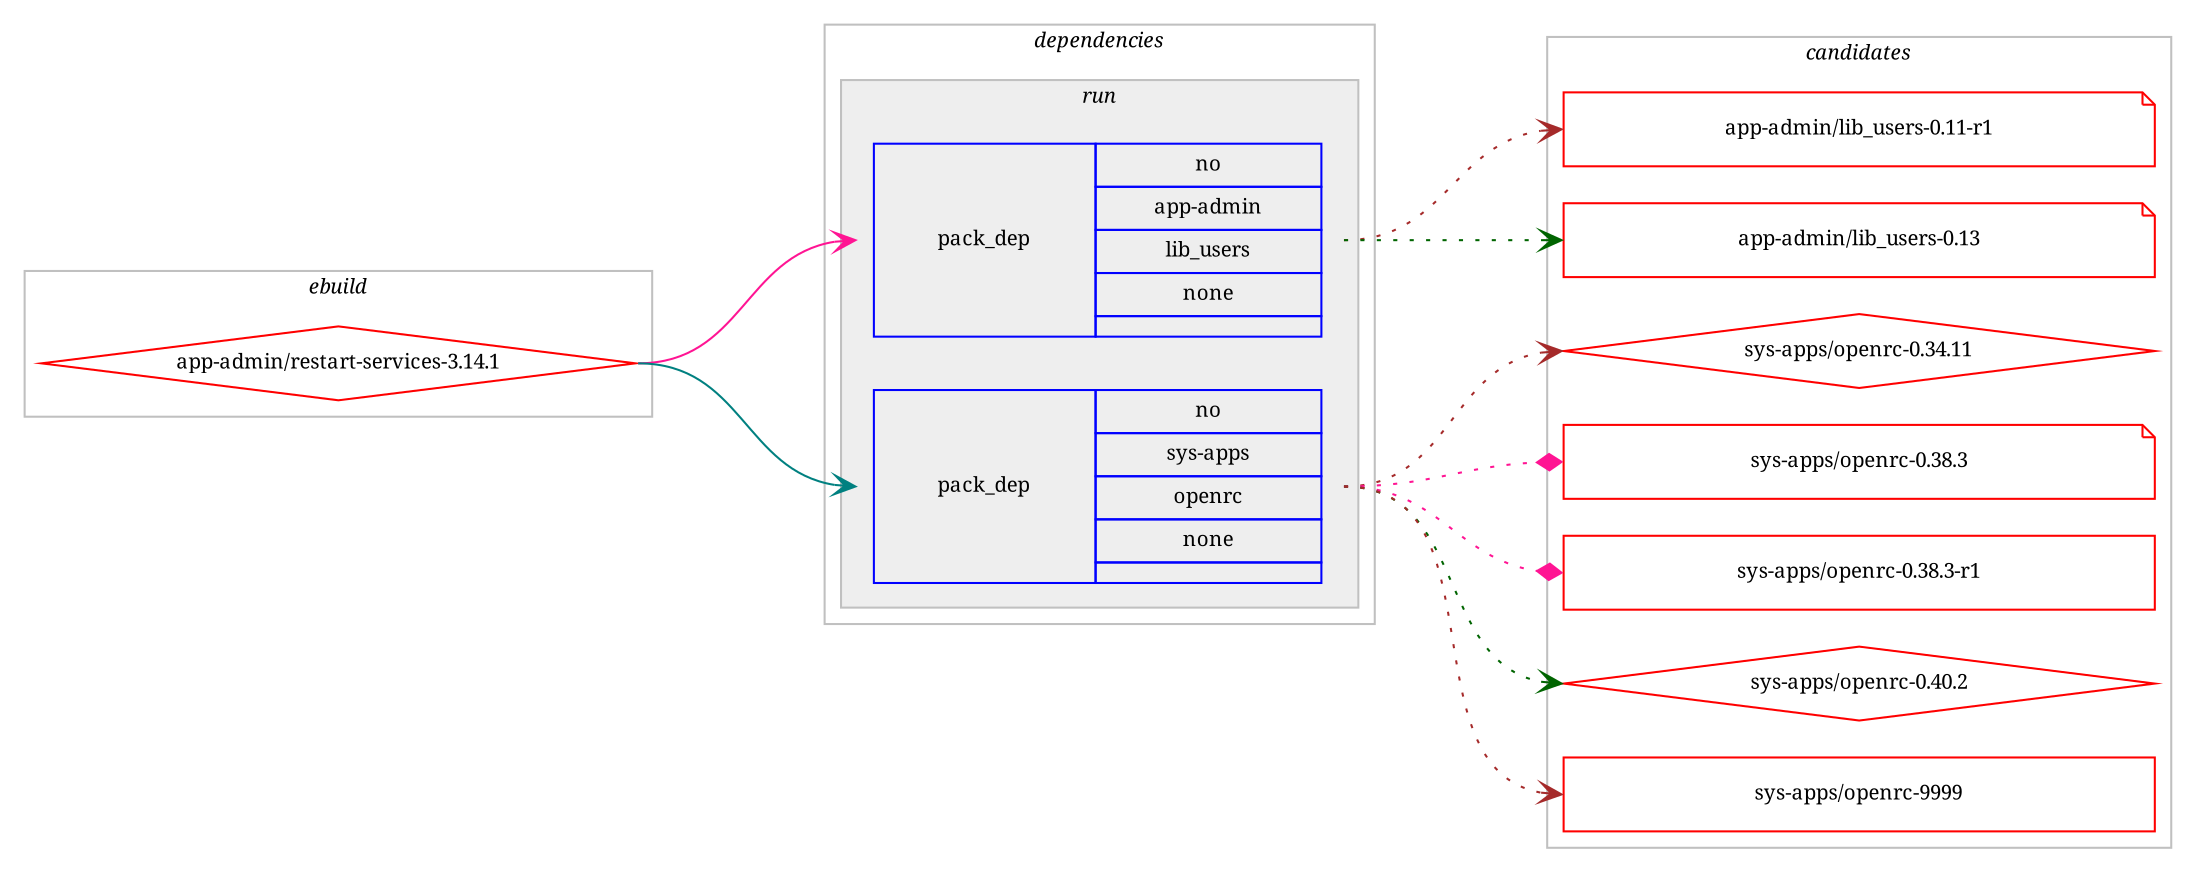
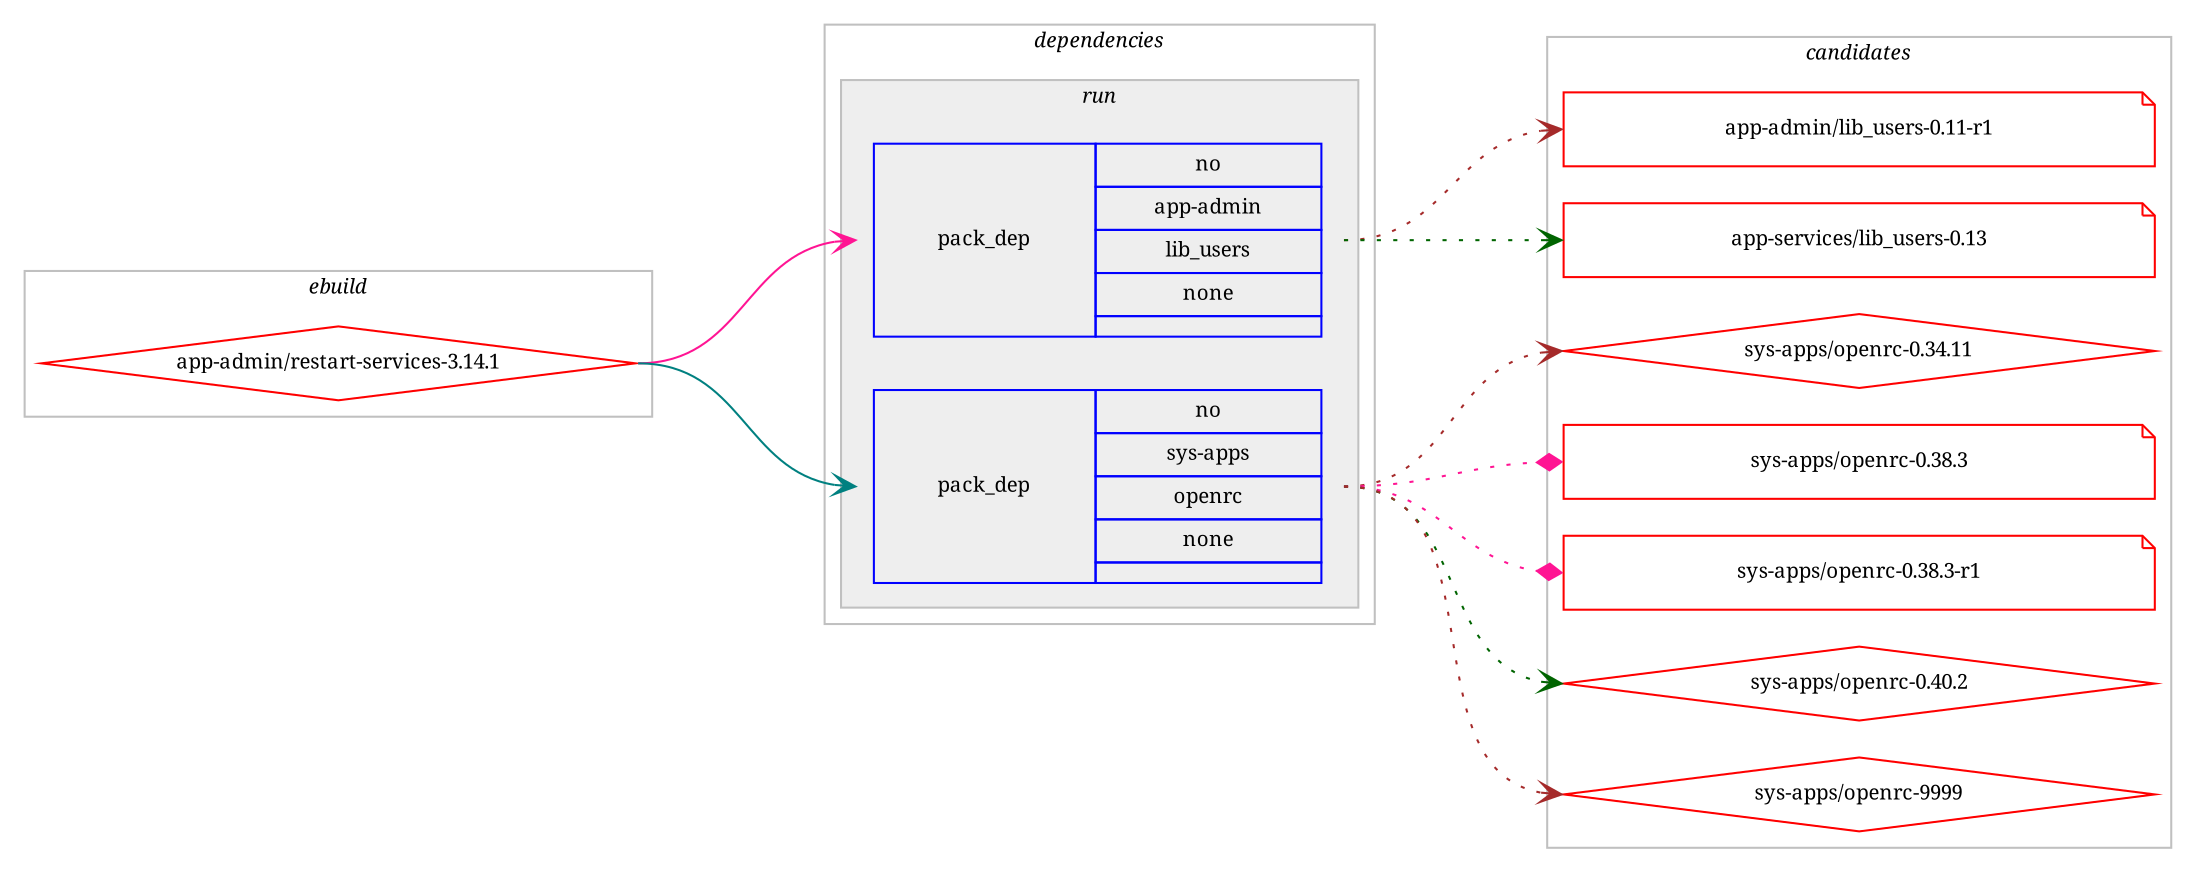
(1859, 240) -> (1859, 240)
(1859, 573) -> (1859, 573)
(1859, 794) -> (1859, 794)
